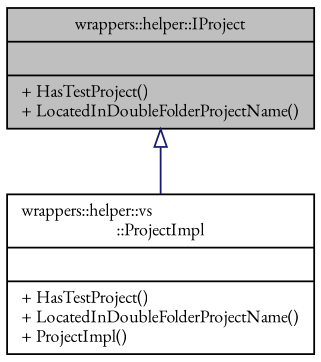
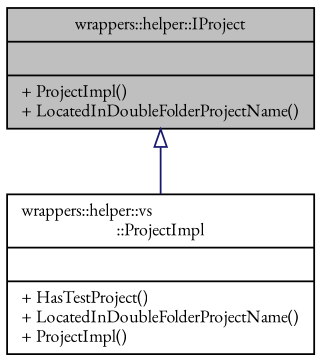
(85, 91) -> (75, 91)
